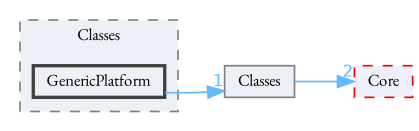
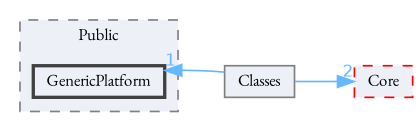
(99, 36) -> (99, 36)
(188, 93) -> (203, 71)
